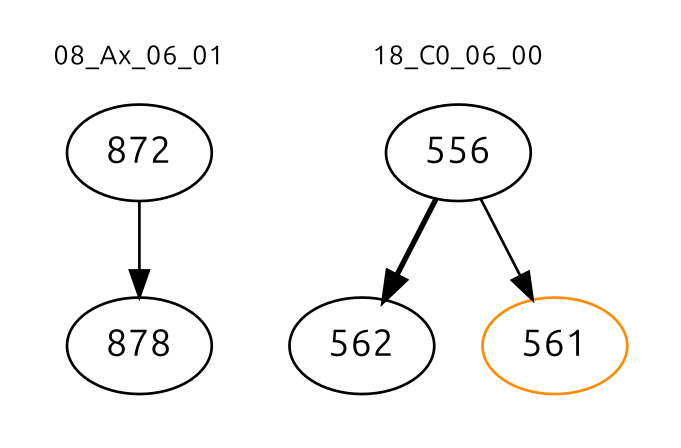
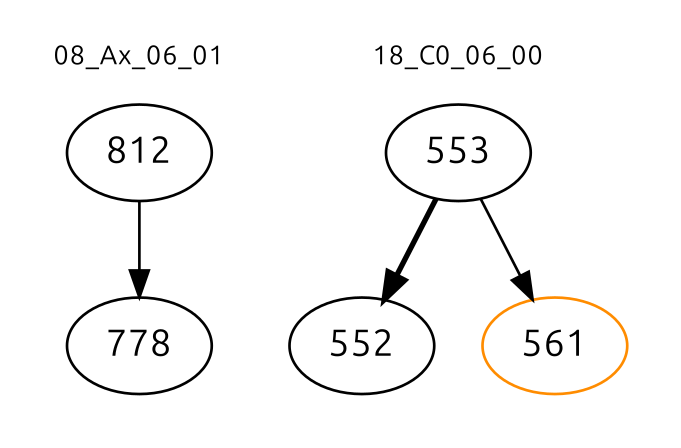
(139, 153) -> (139, 153)
(458, 153) -> (458, 153)
(139, 346) -> (139, 346)
(362, 346) -> (362, 346)
